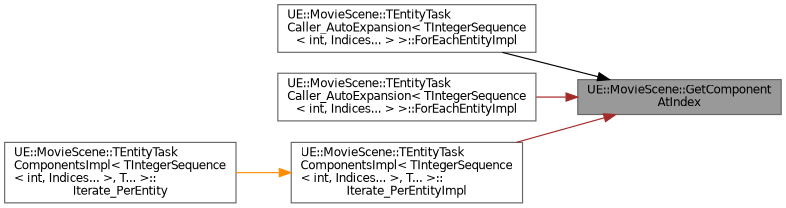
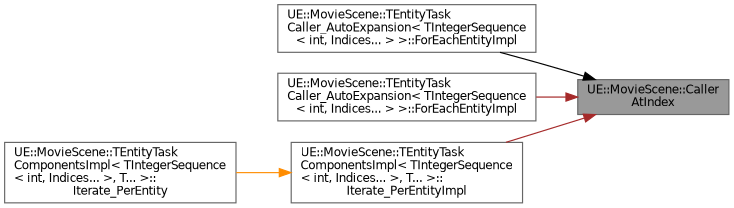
(679, 97) -> (653, 97)
